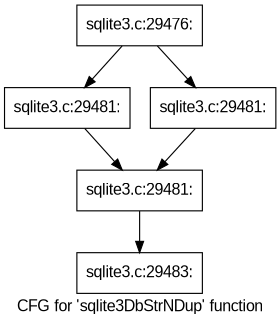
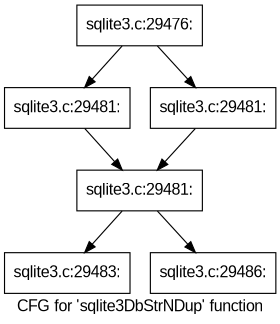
none -> (213, 273)
